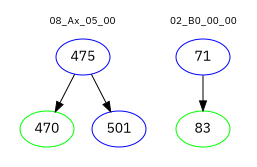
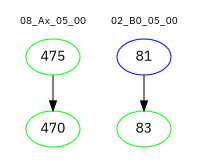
(204, 22) -> (144, 22)
(83, 57) -> (53, 57)
(203, 57) -> (144, 57)
(119, 129) -> none
